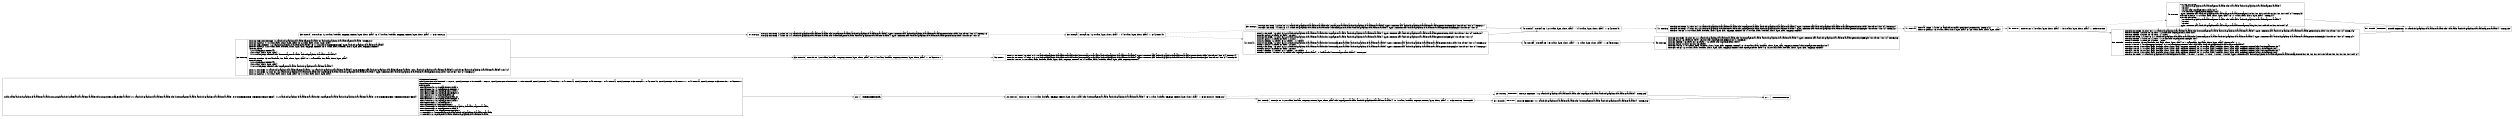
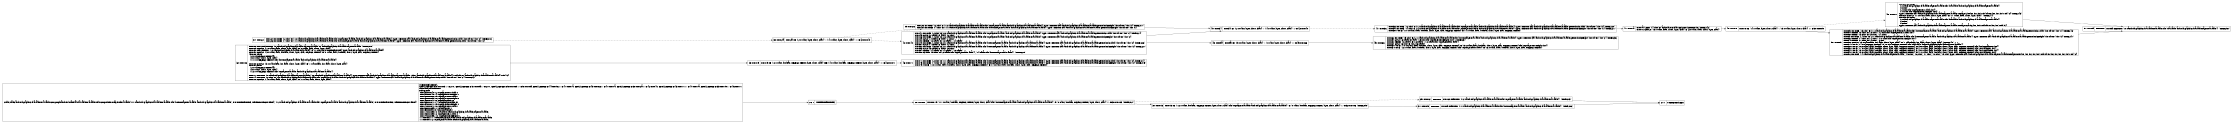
(373, 35) -> none
(1780, 97) -> (1675, 103)
